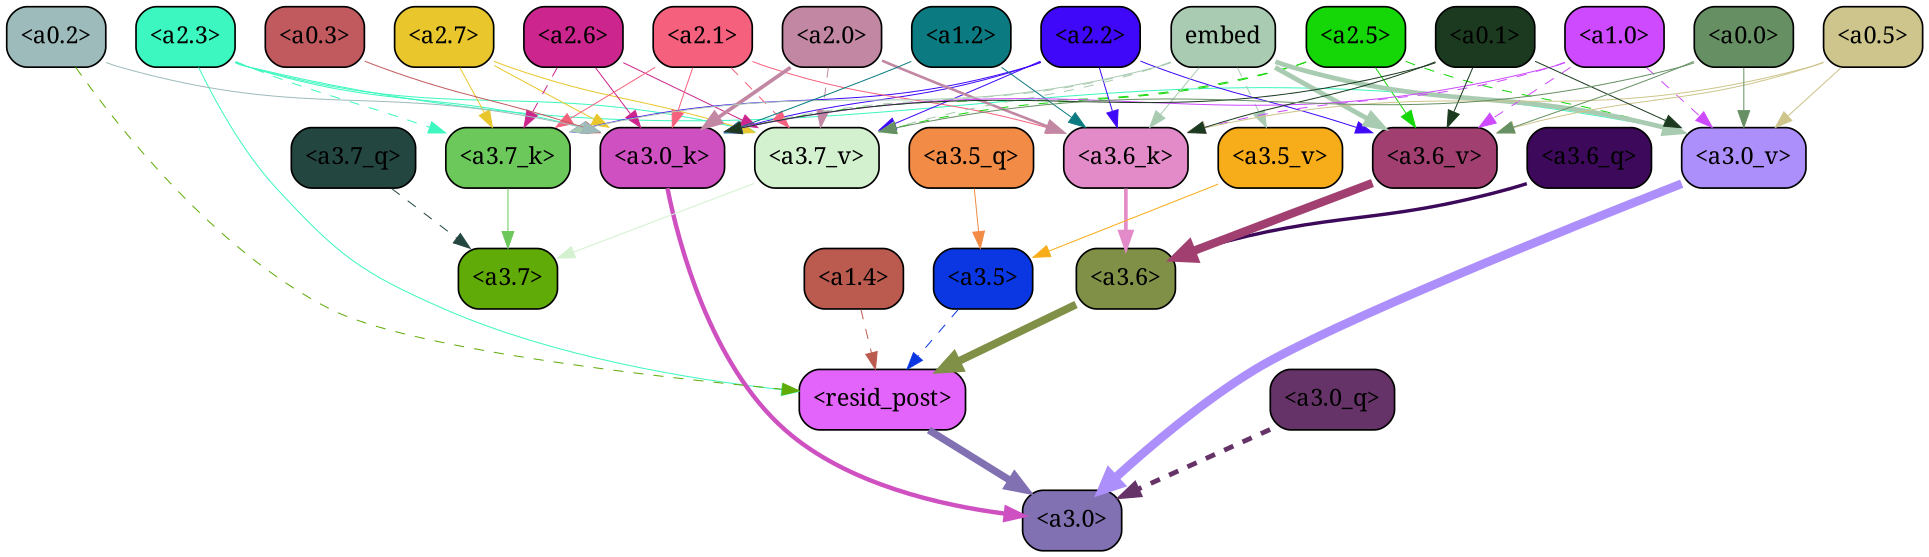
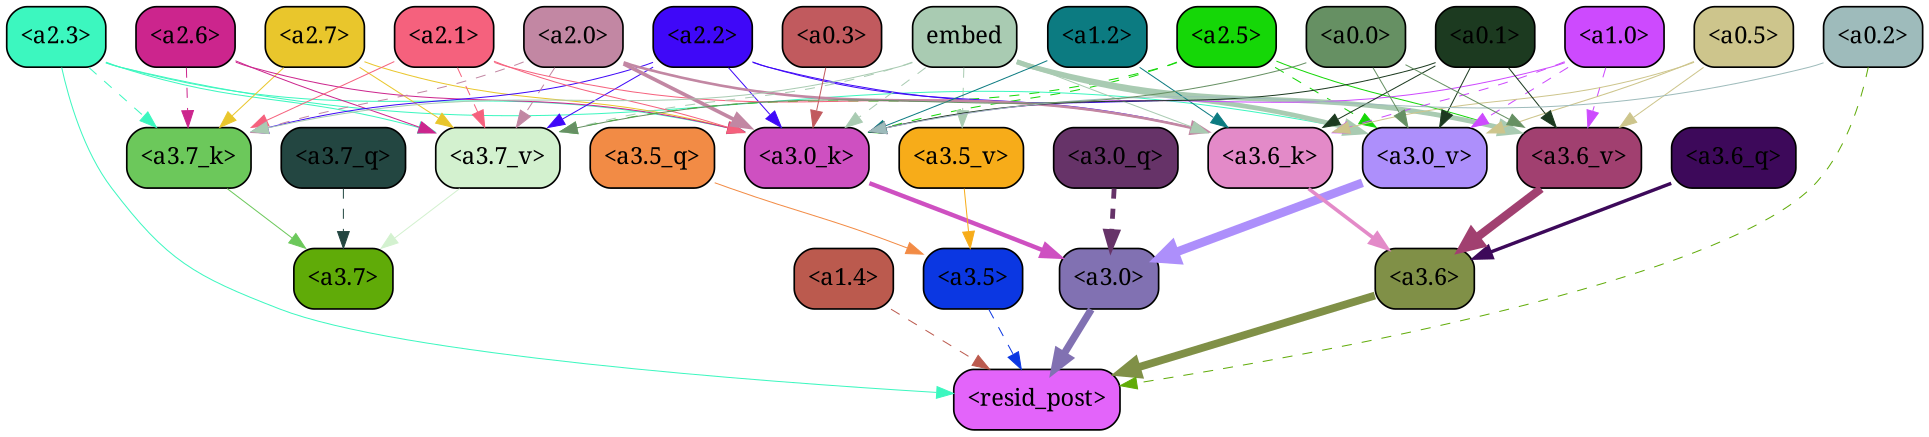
none -> (396, 97)
(970, 456) -> (1077, 332)
